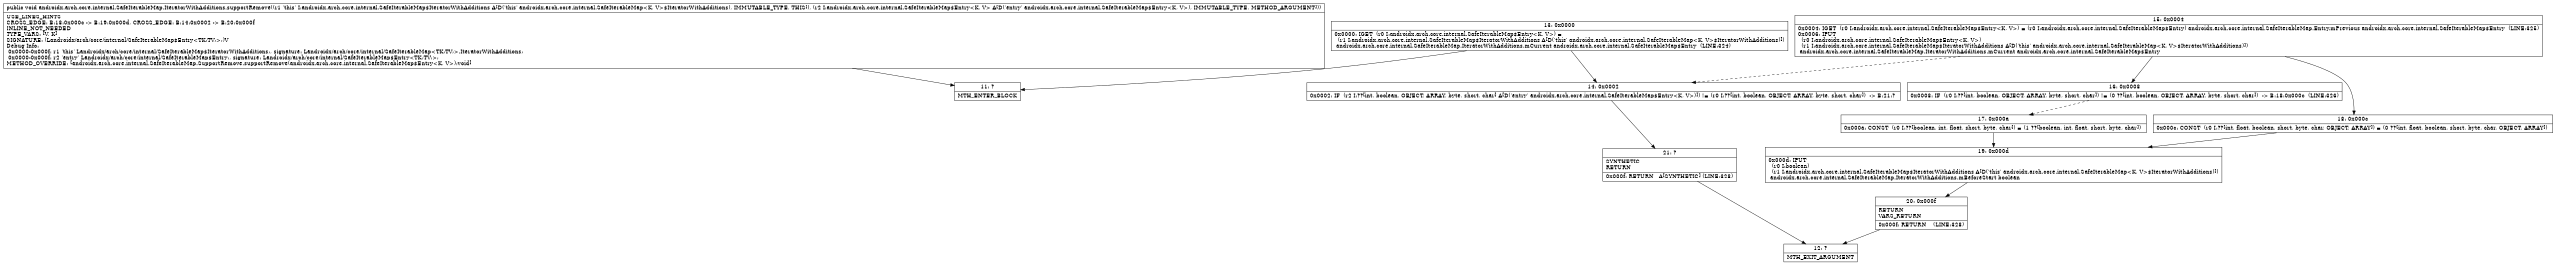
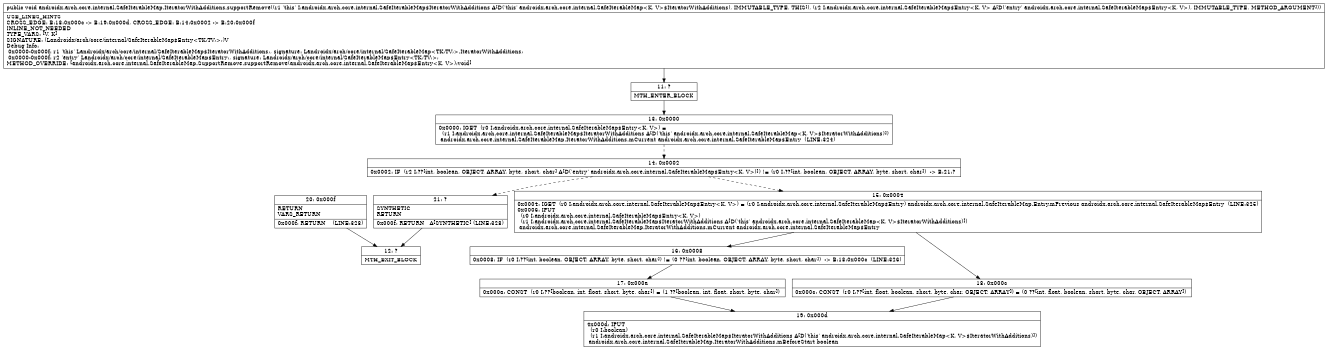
(1583, 65) -> (664, 150)
(1828, 69) -> (744, 184)
(1246, 76) -> (664, 106)
(2061, 107) -> (662, 271)
(1632, 123) -> (544, 184)
(1789, 160) -> (608, 325)
(1958, 189) -> none
(1821, 257) -> (391, 260)
